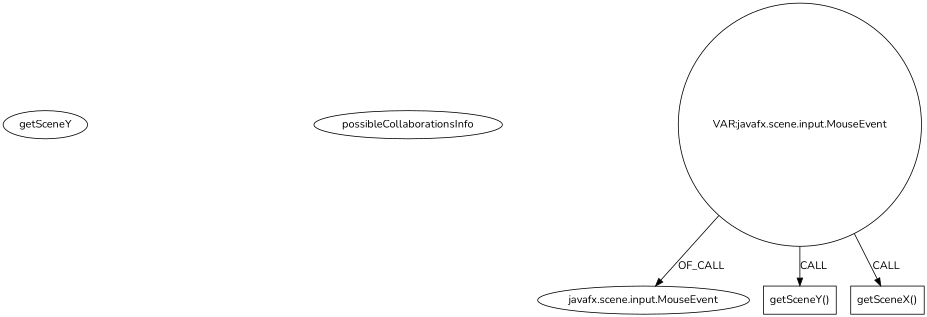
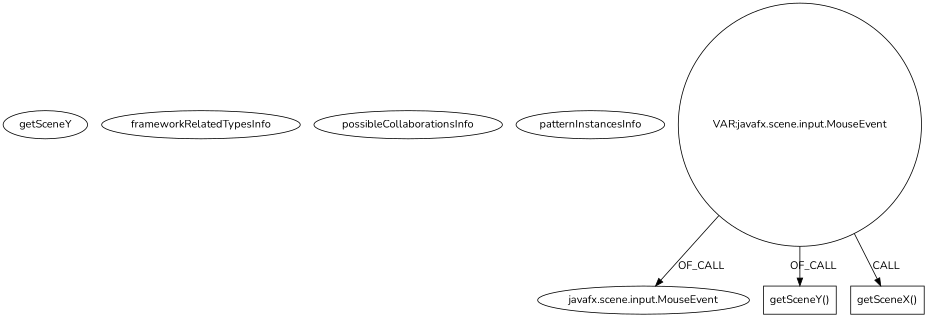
none -> (201, 125)
none -> (590, 125)
(814, 266) -> (814, 266)
